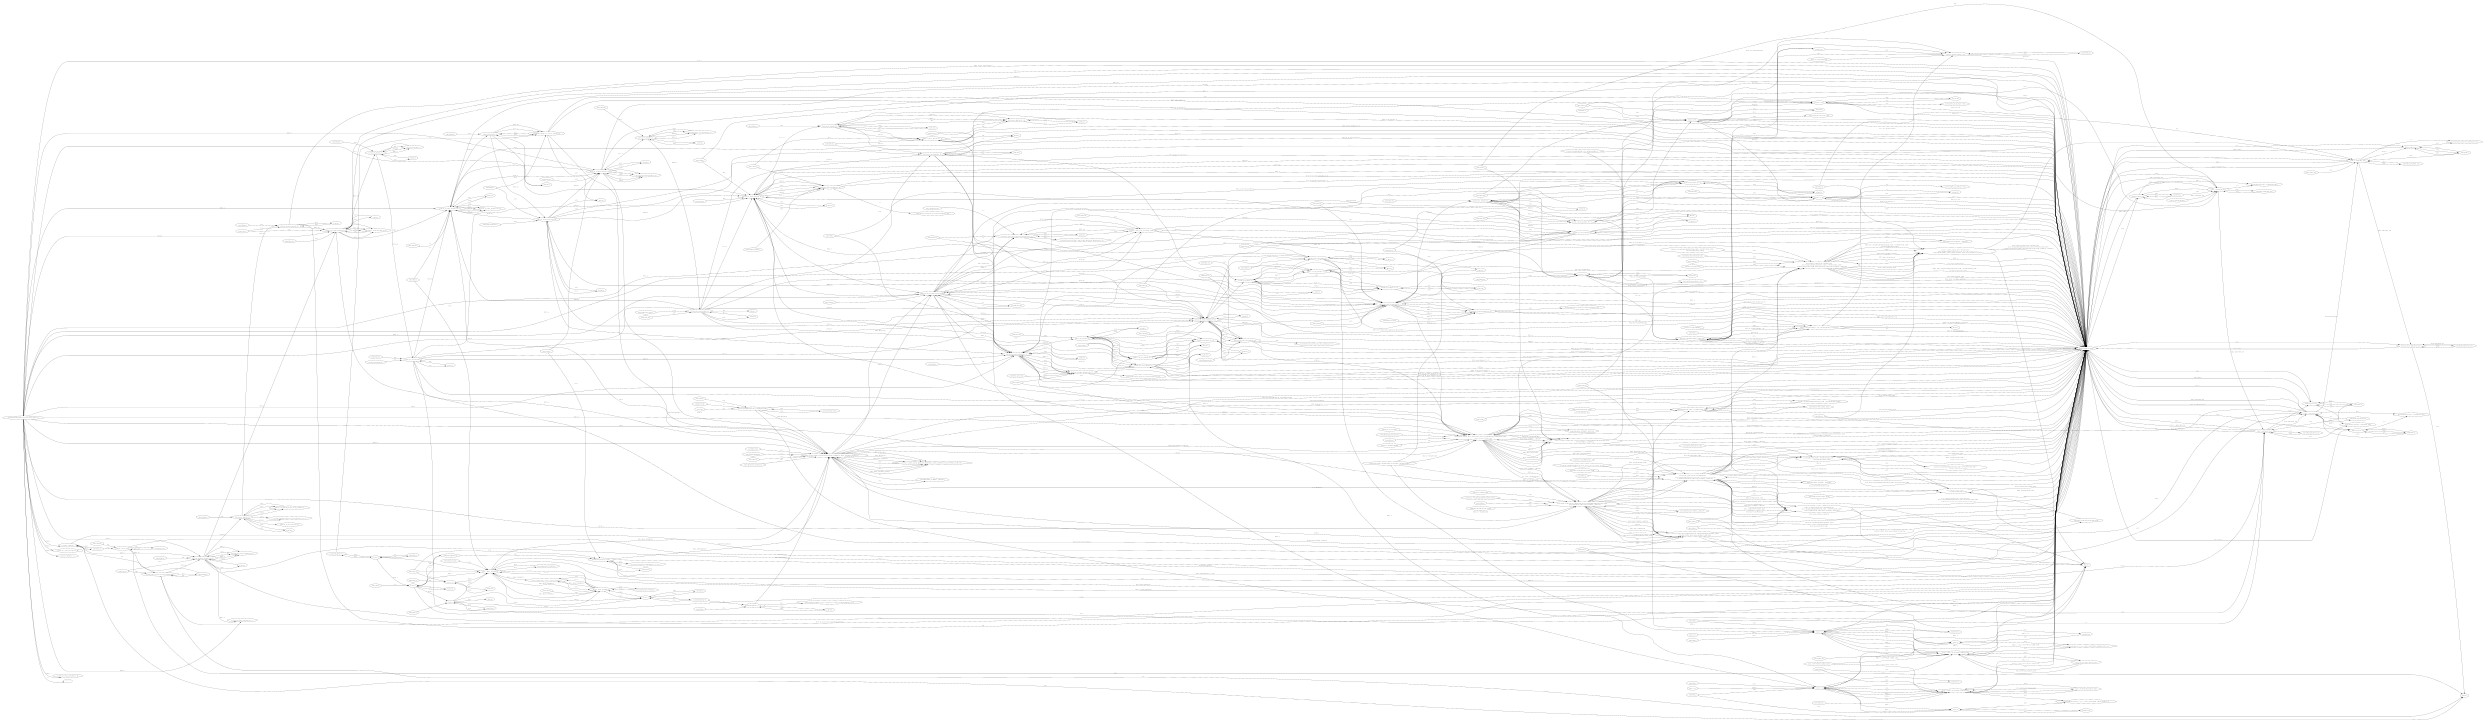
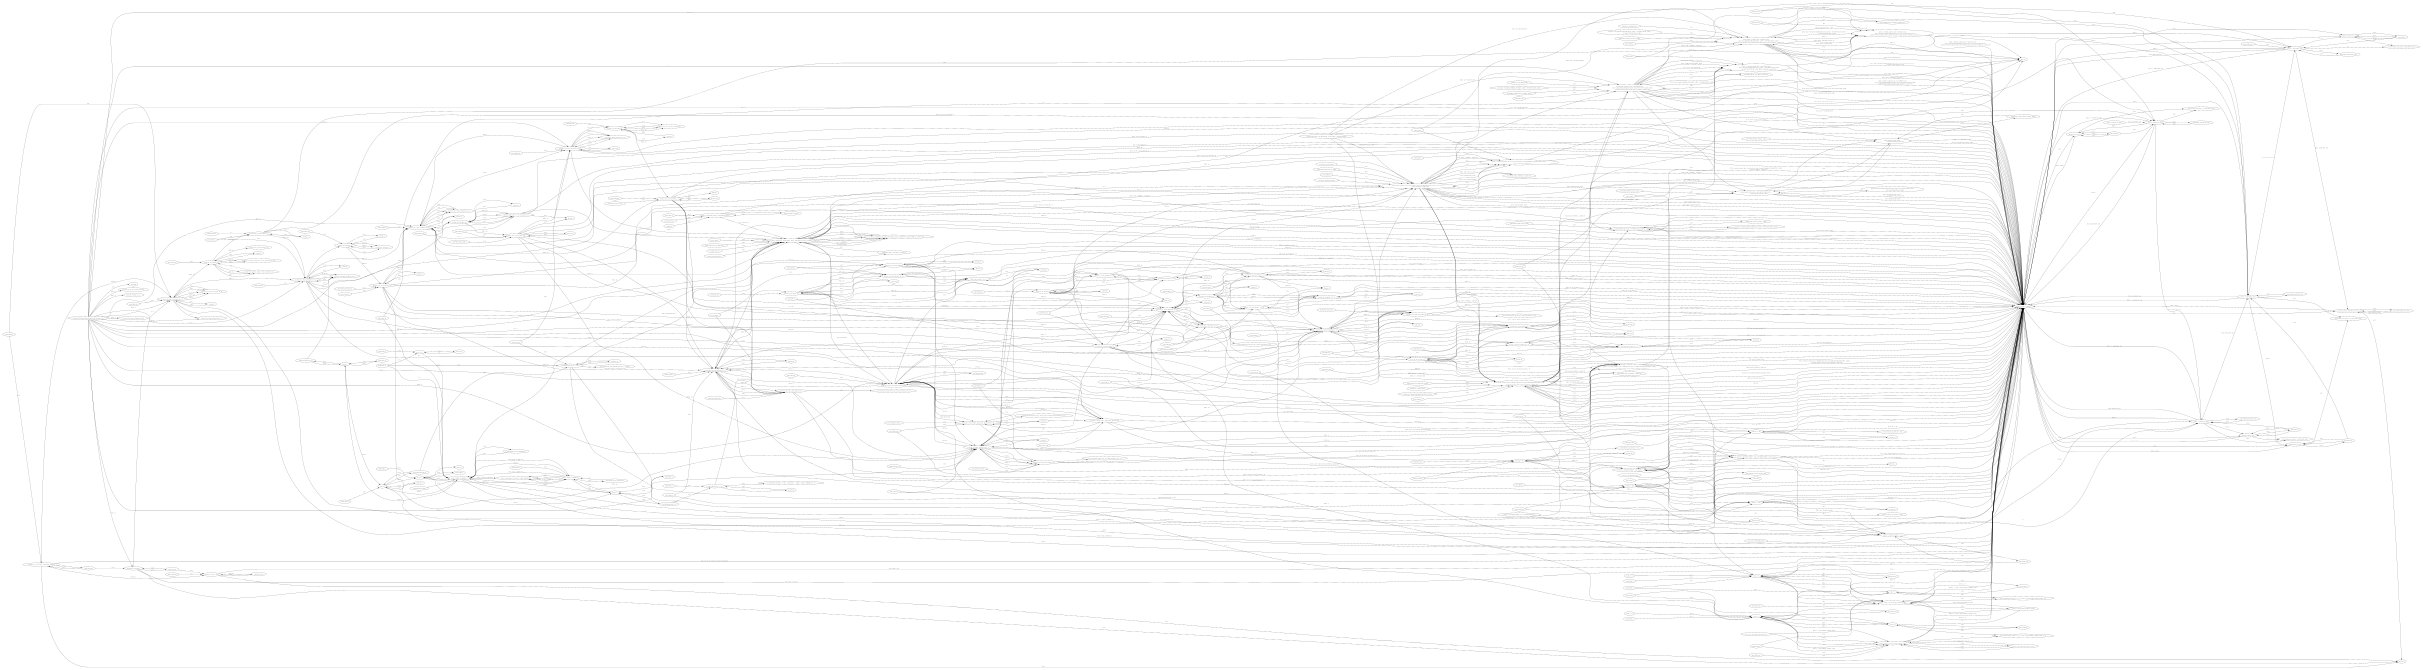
(1401, 397) -> none
(138, 562) -> (125, 578)
